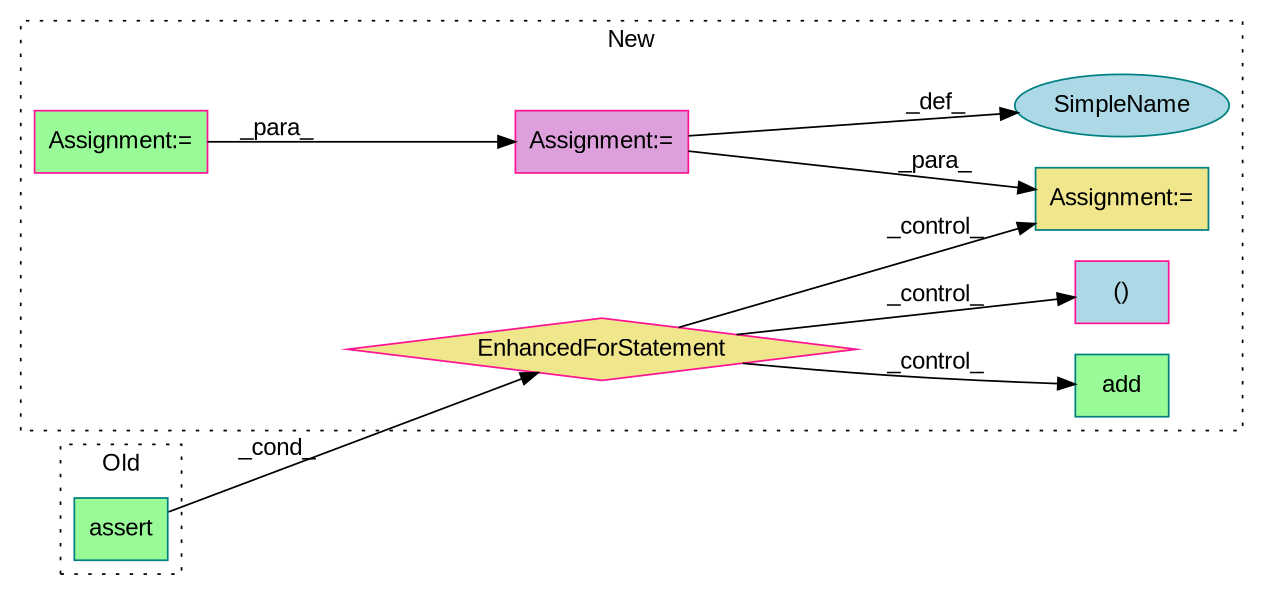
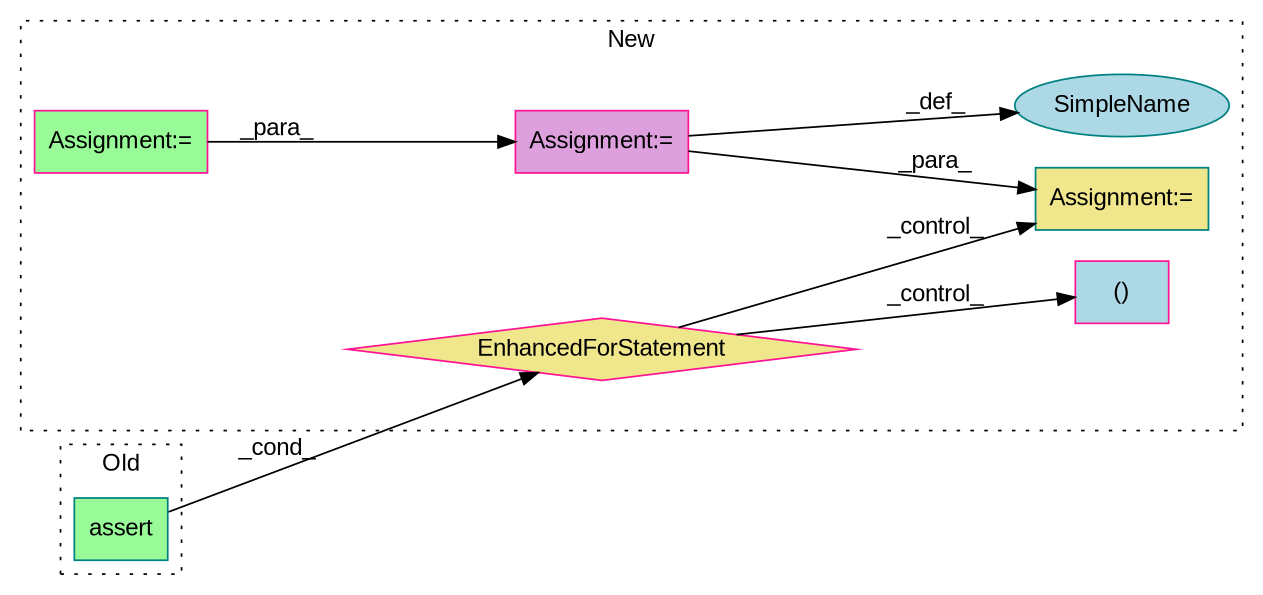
(1122, 386) -> none
